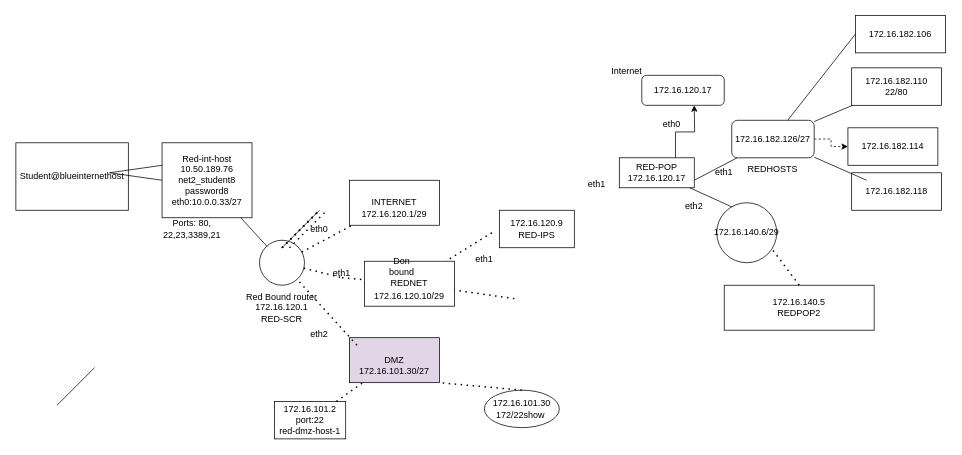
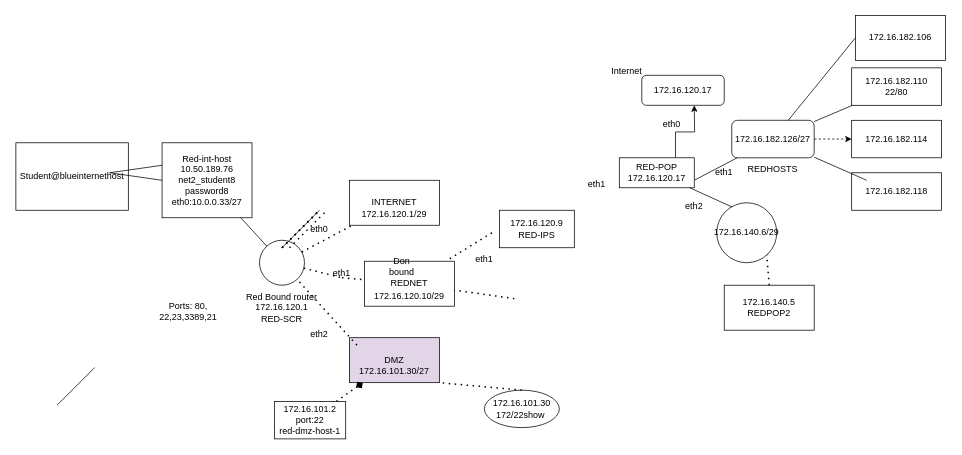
(900, 34) -> (900, 38)
(893, 147) -> (897, 139)
(192, 229) -> (188, 312)
(799, 308) -> (769, 308)
(358, 386) -> (356, 388)
